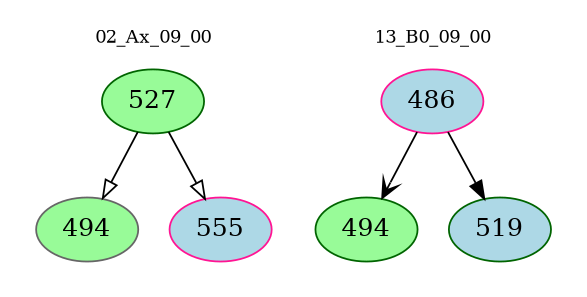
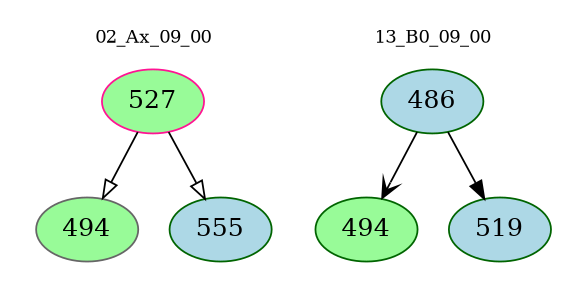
(153, 101) -> (153, 101)
(432, 101) -> (432, 101)
(221, 230) -> (221, 230)
